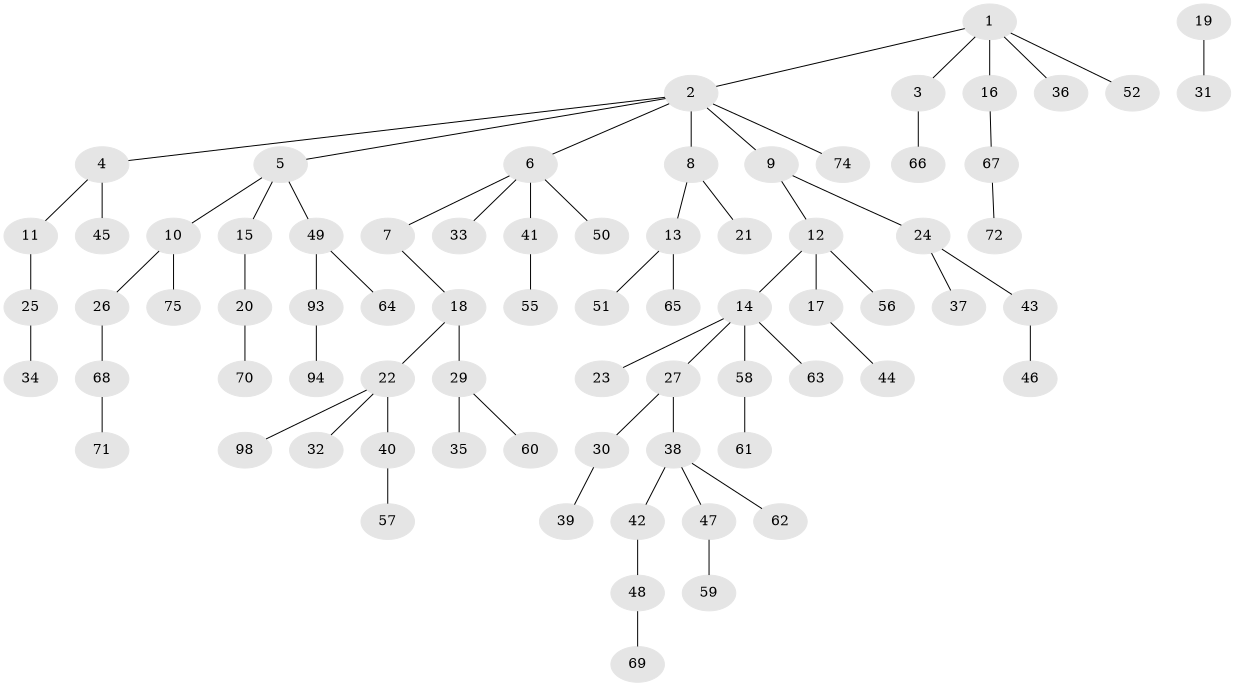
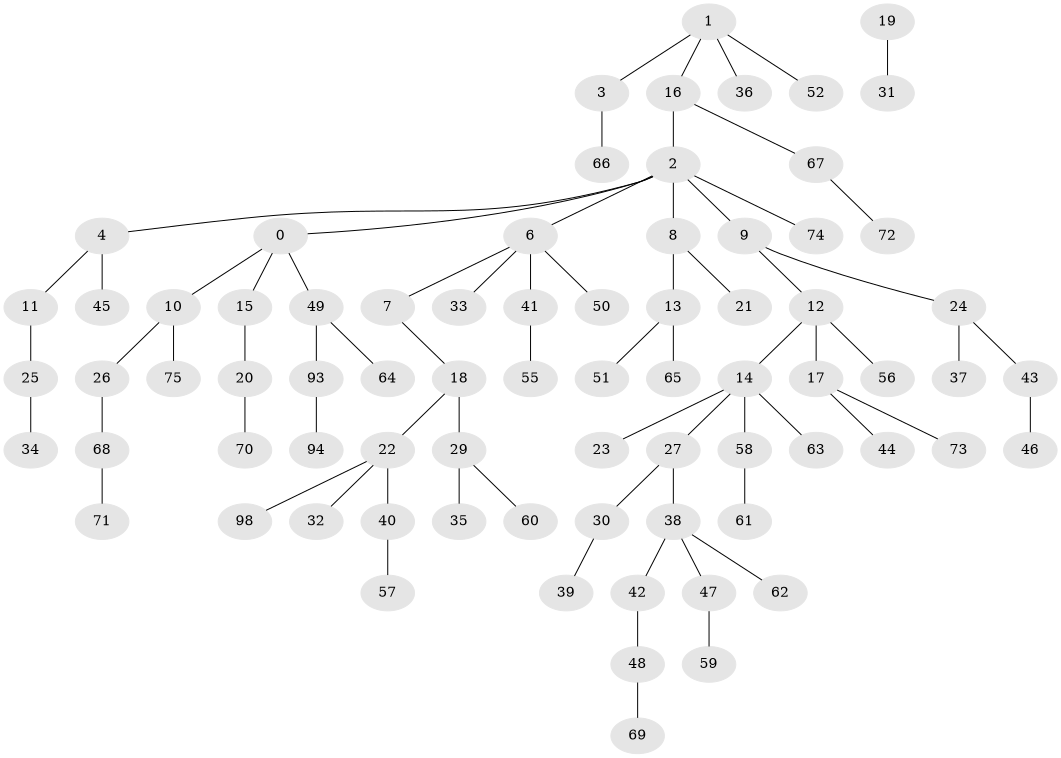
(841, 57) -> (673, 129)
(281, 165) -> (281, 236)
none -> (959, 450)
